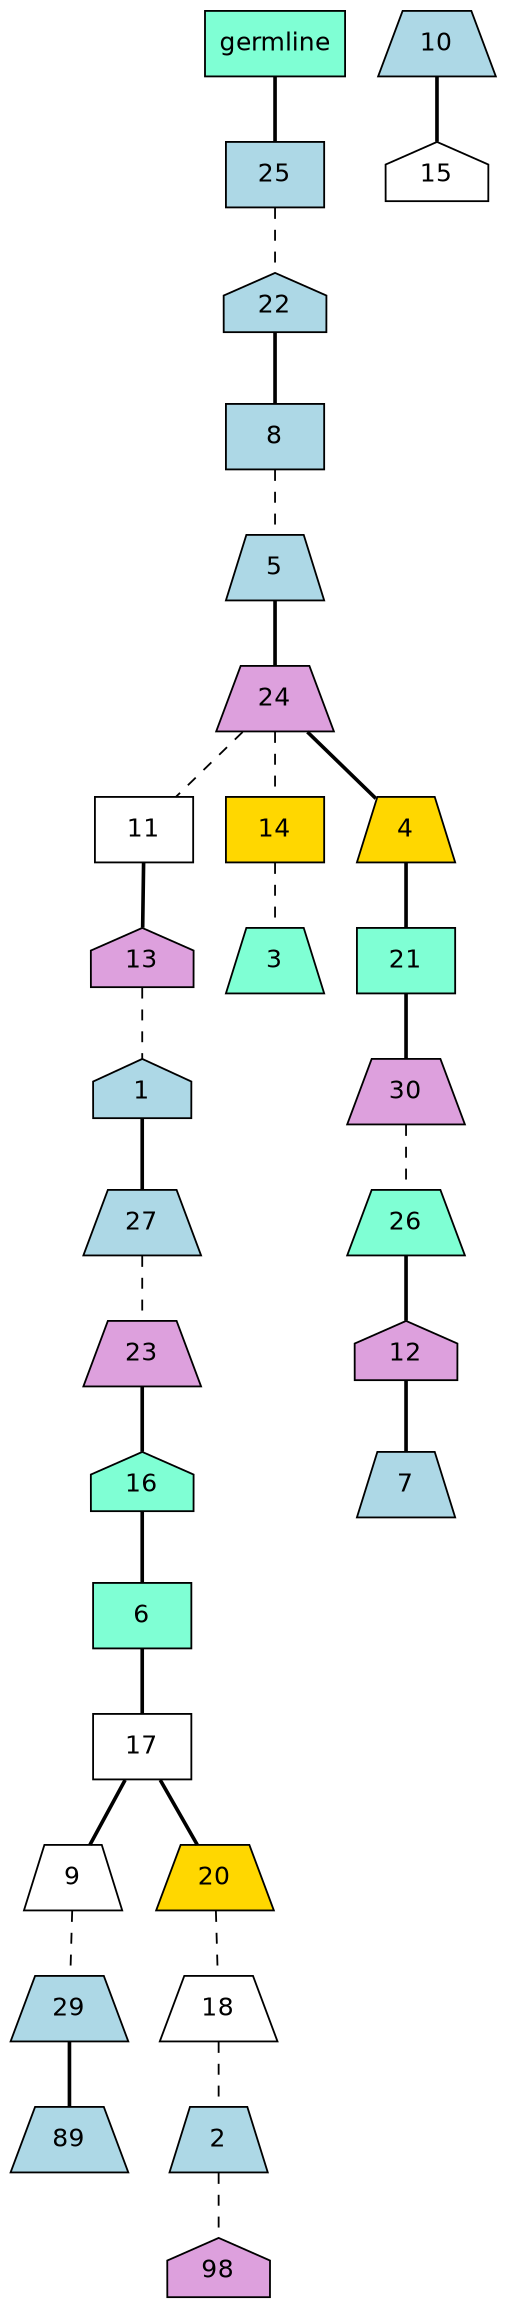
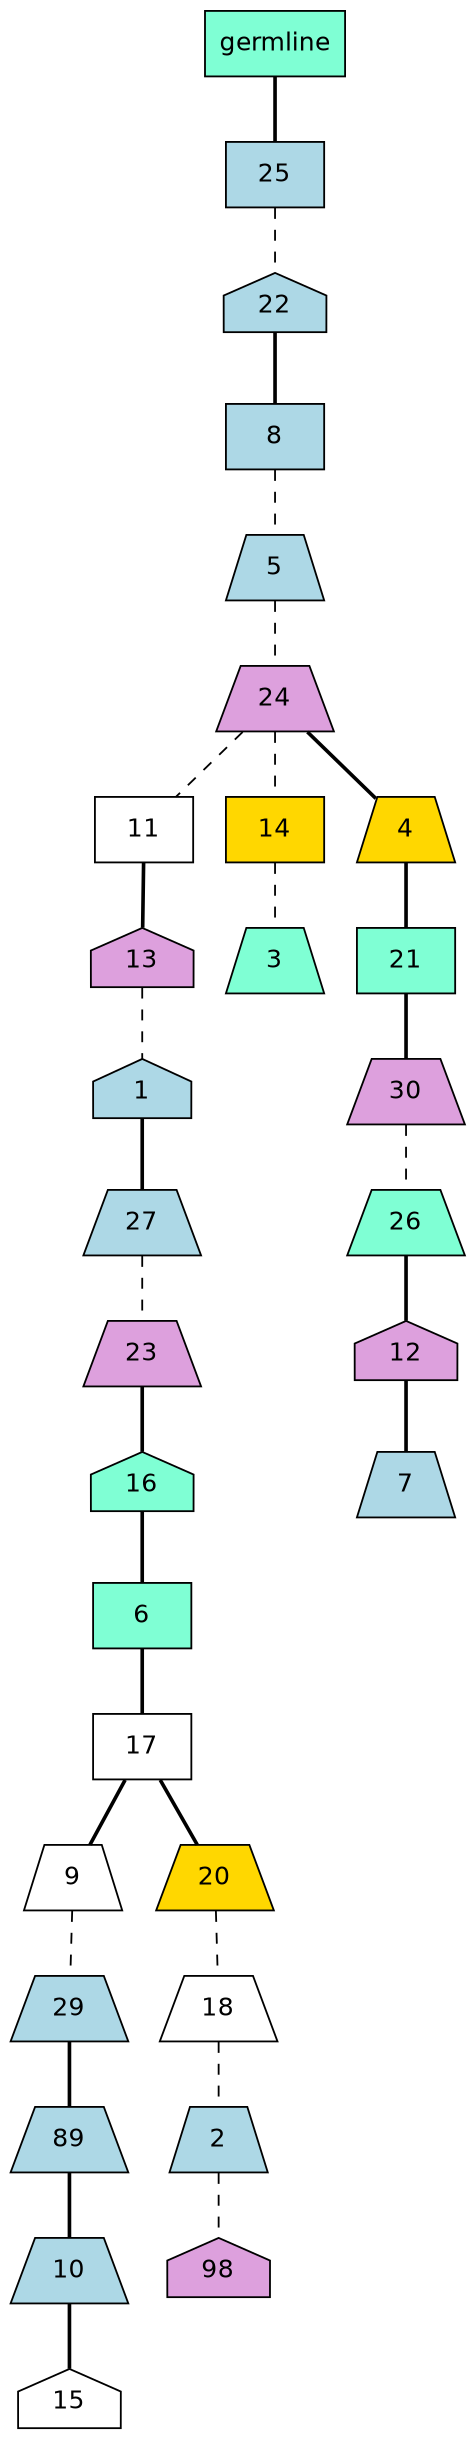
(275, 633) -> (275, 633)
none -> (69, 2205)
